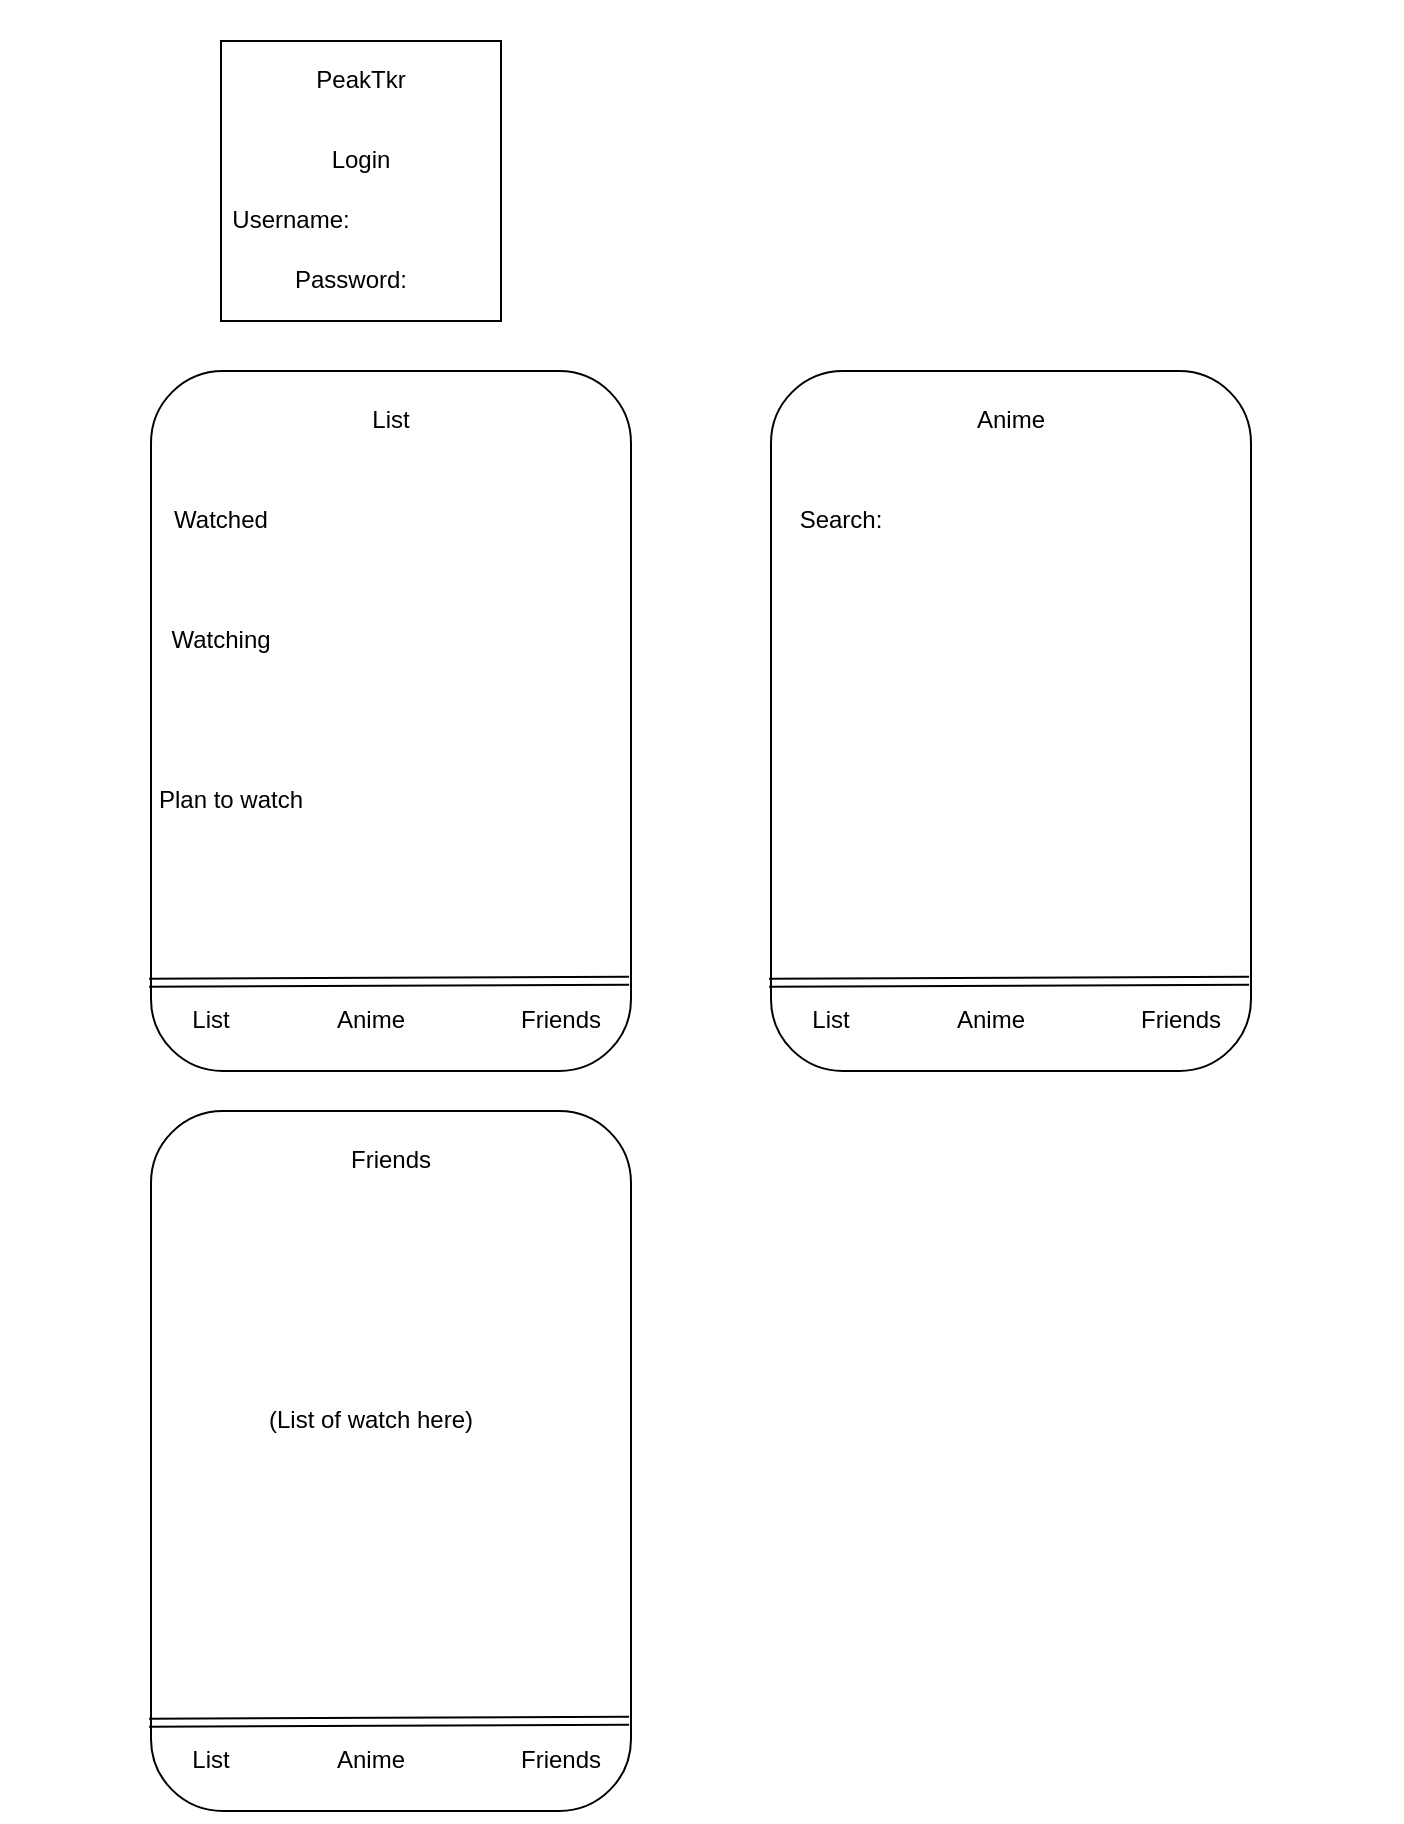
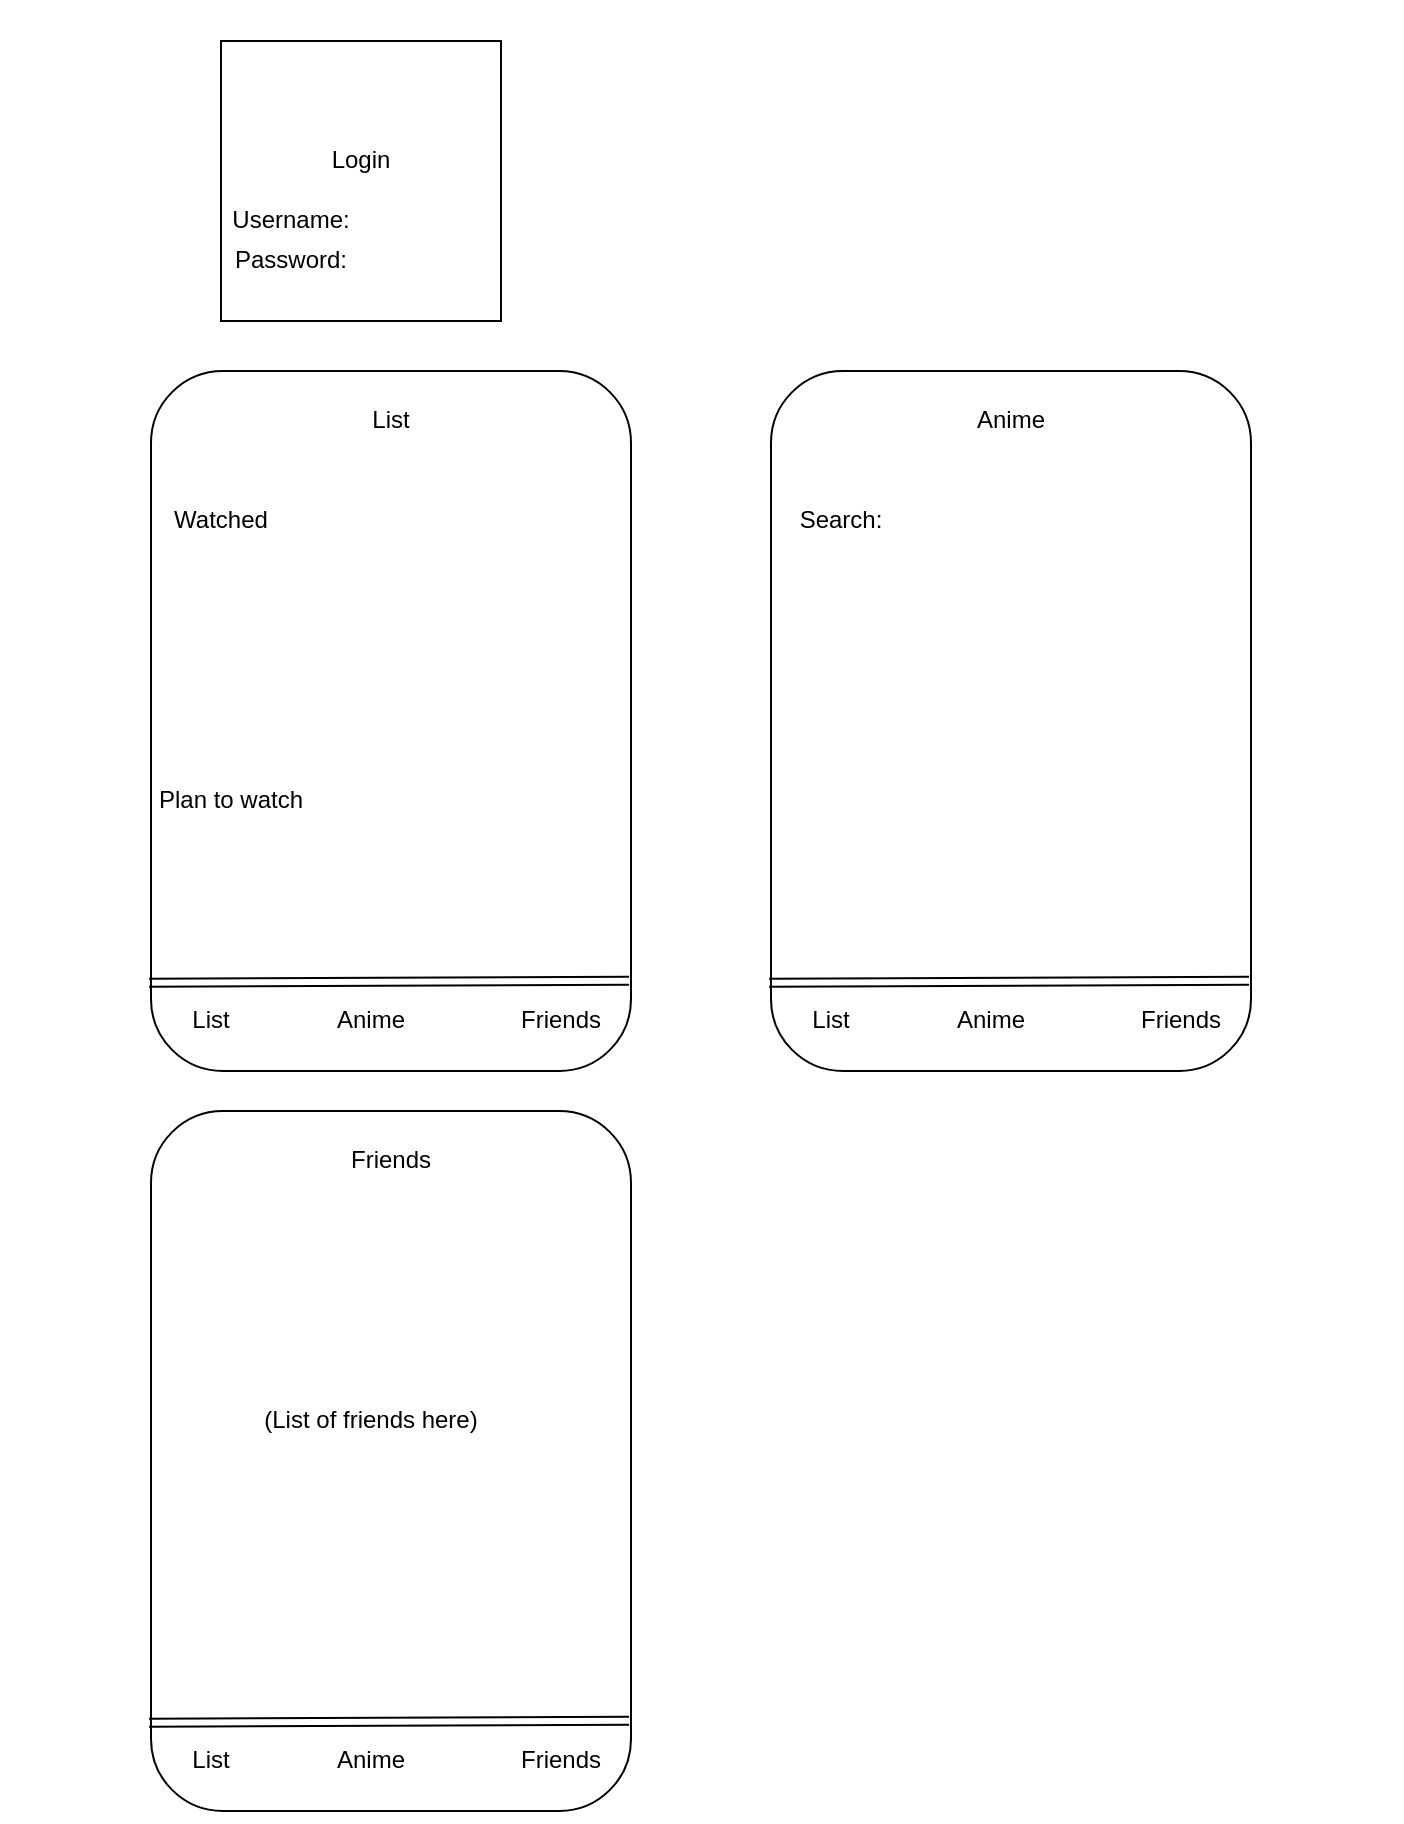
(361, 81) -> none
(351, 281) -> (291, 261)
(221, 641) -> none
(372, 1421) -> (372, 1421)
